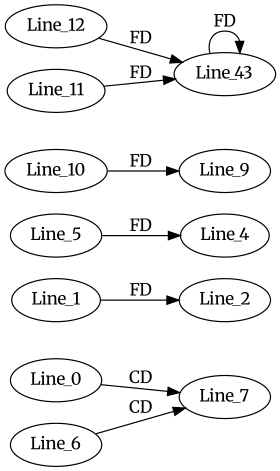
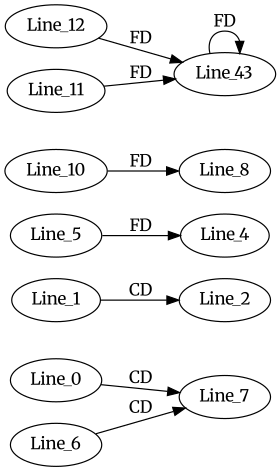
(225, 171) -> (225, 171)
(141, 291) -> (141, 291)
